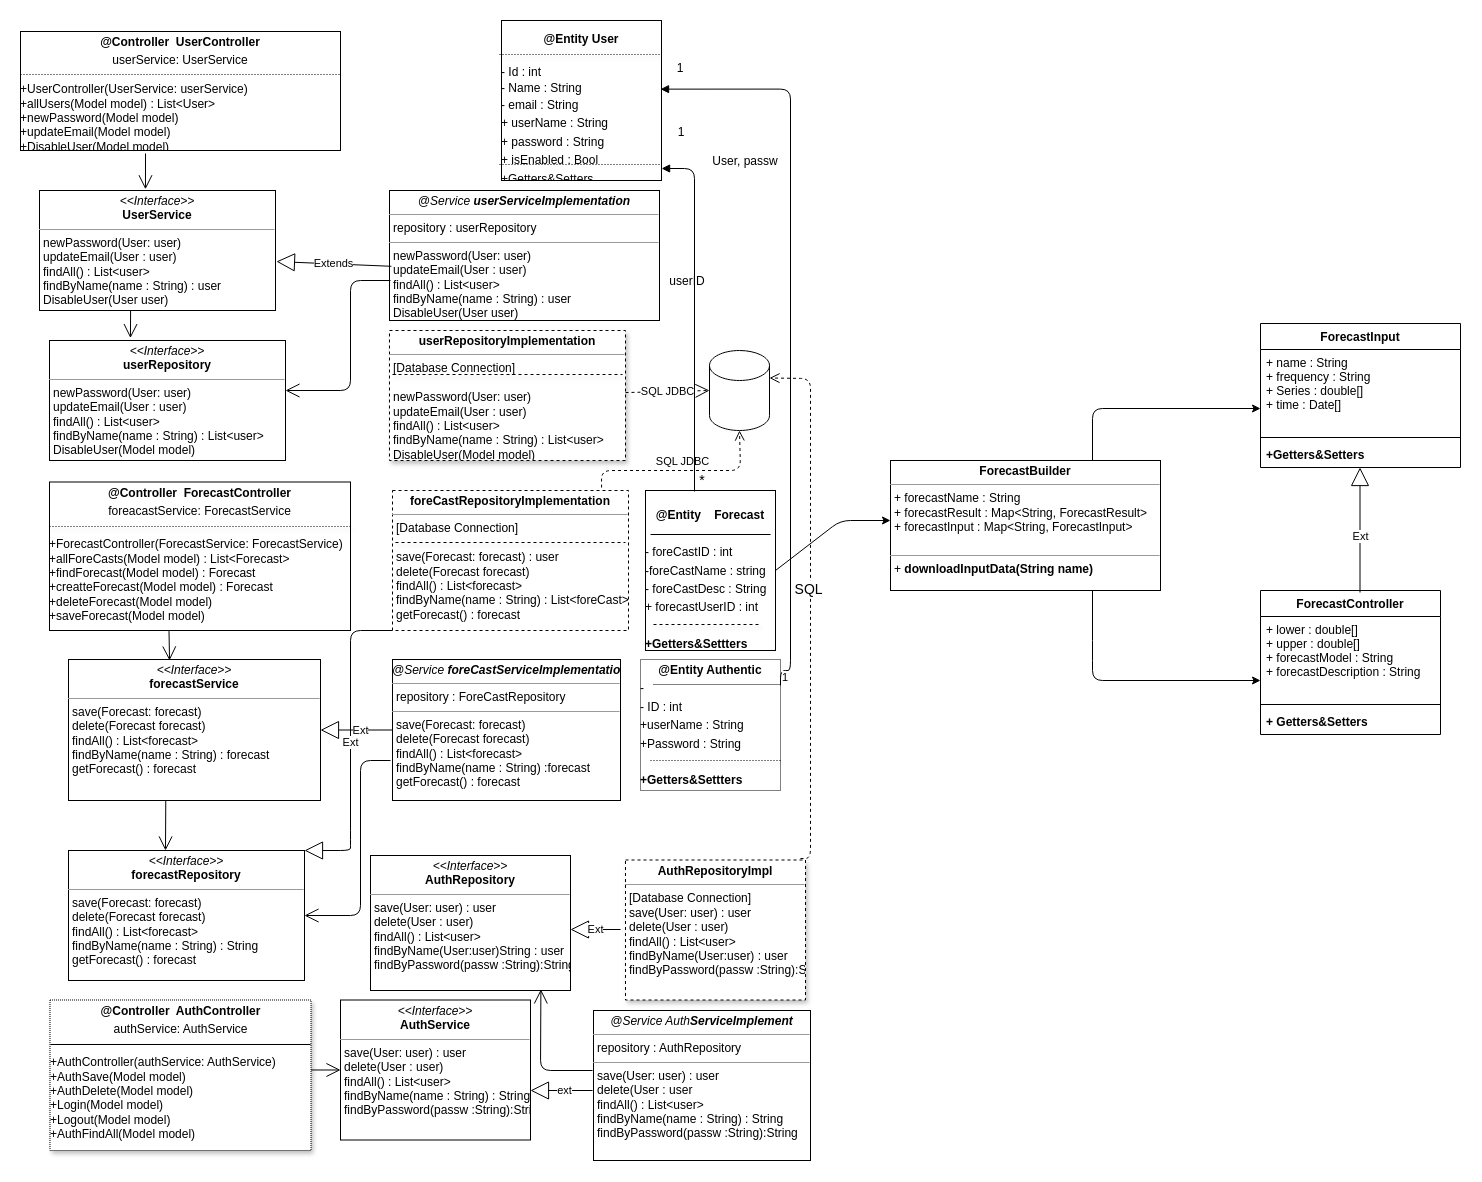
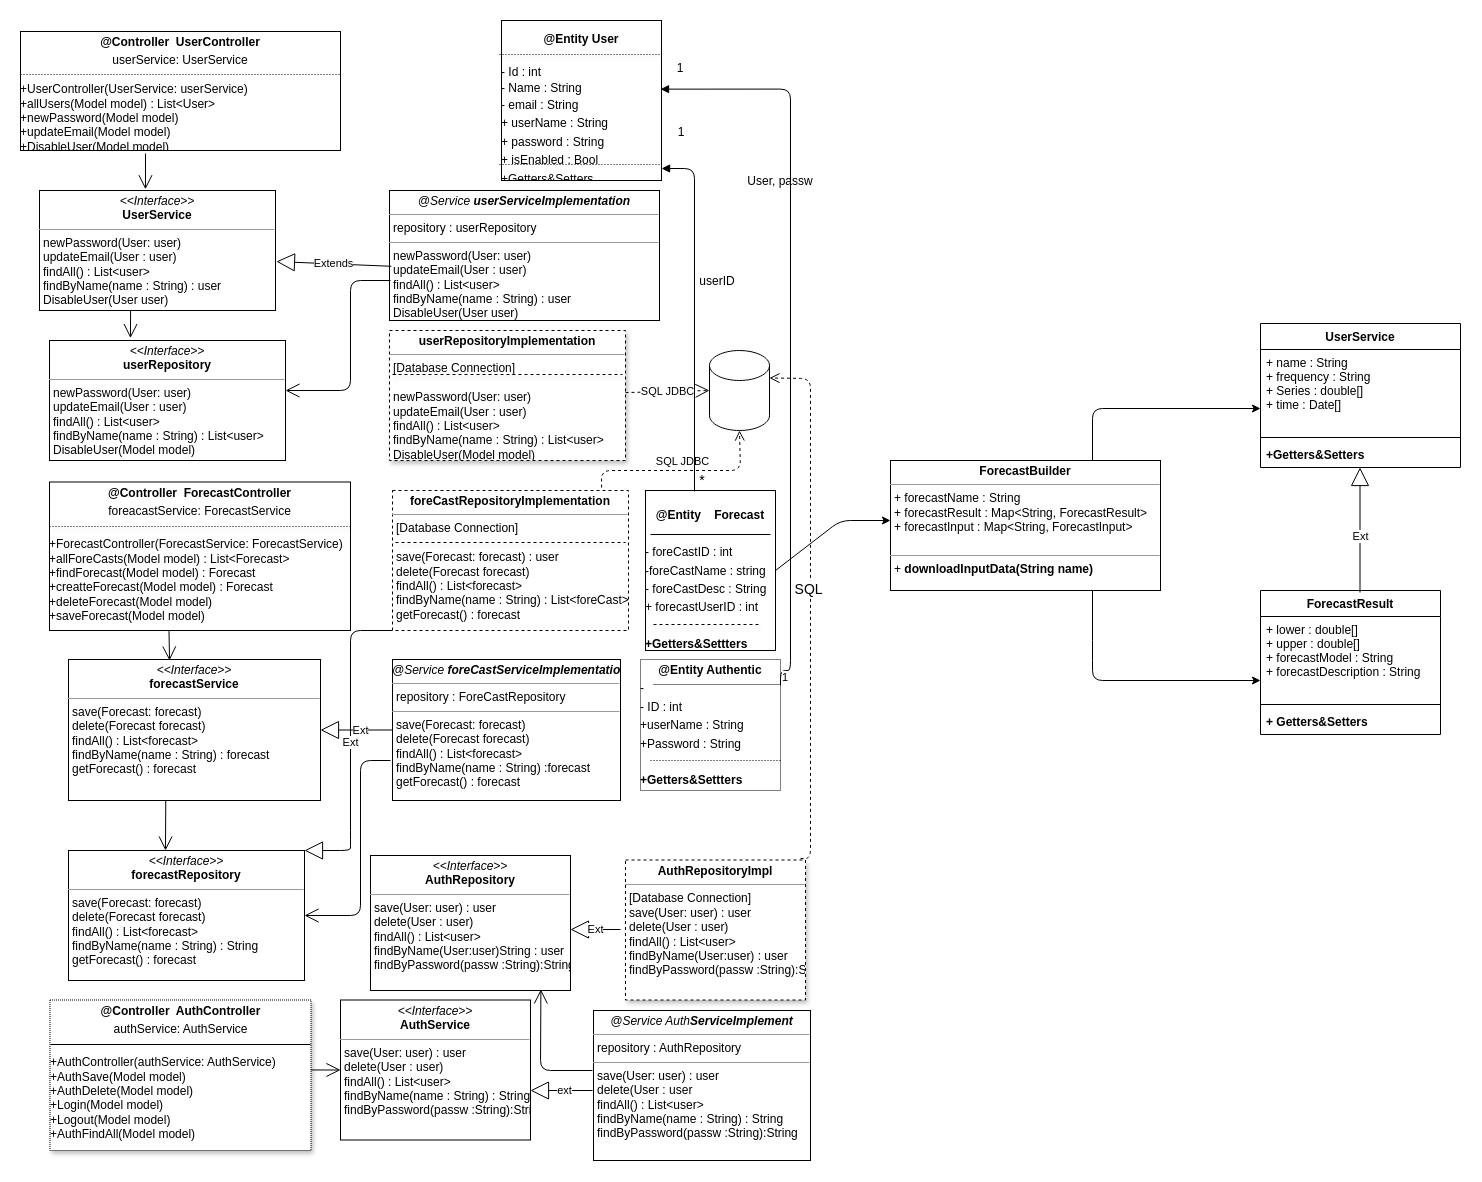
(746, 161) -> (781, 181)
(687, 281) -> (717, 281)
(1360, 337) -> (1360, 337)
(1350, 604) -> (1350, 604)
